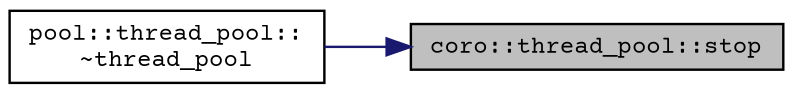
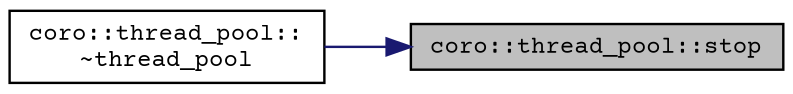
(167, 47) -> (167, 47)
